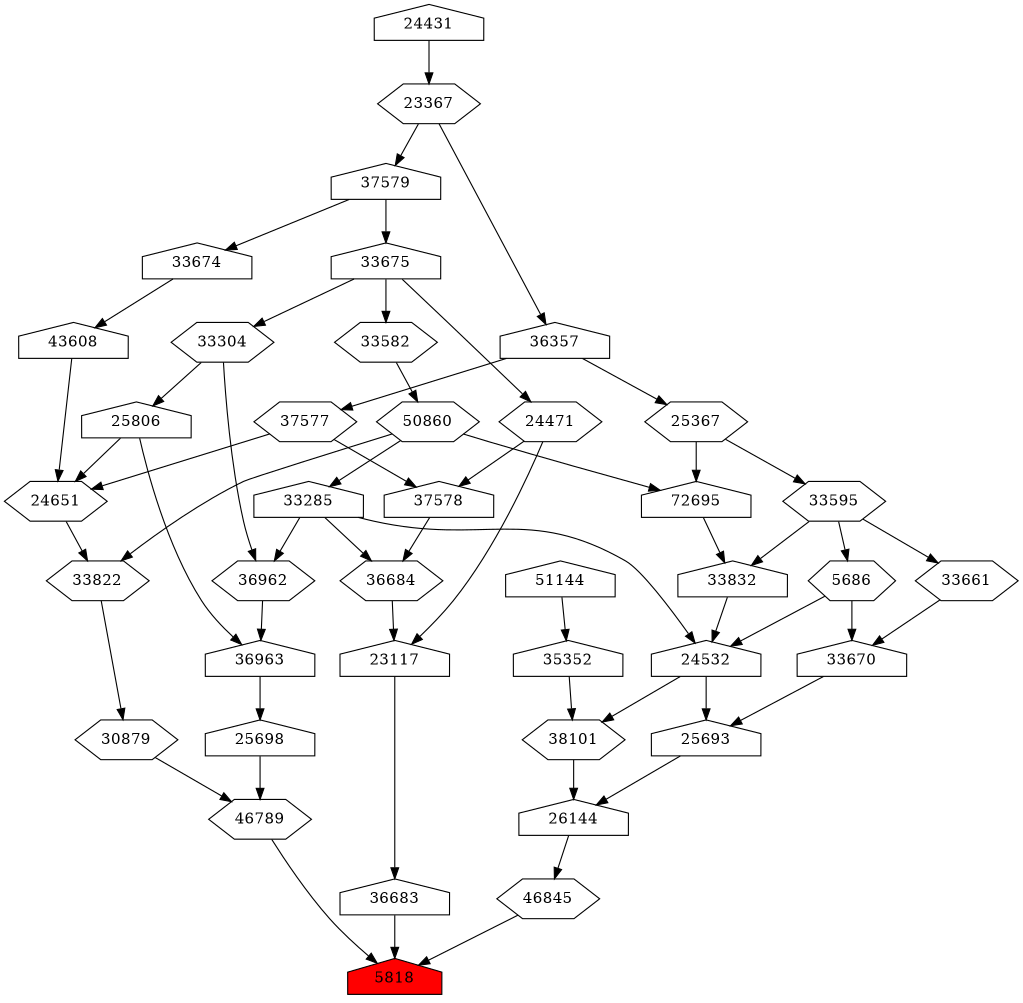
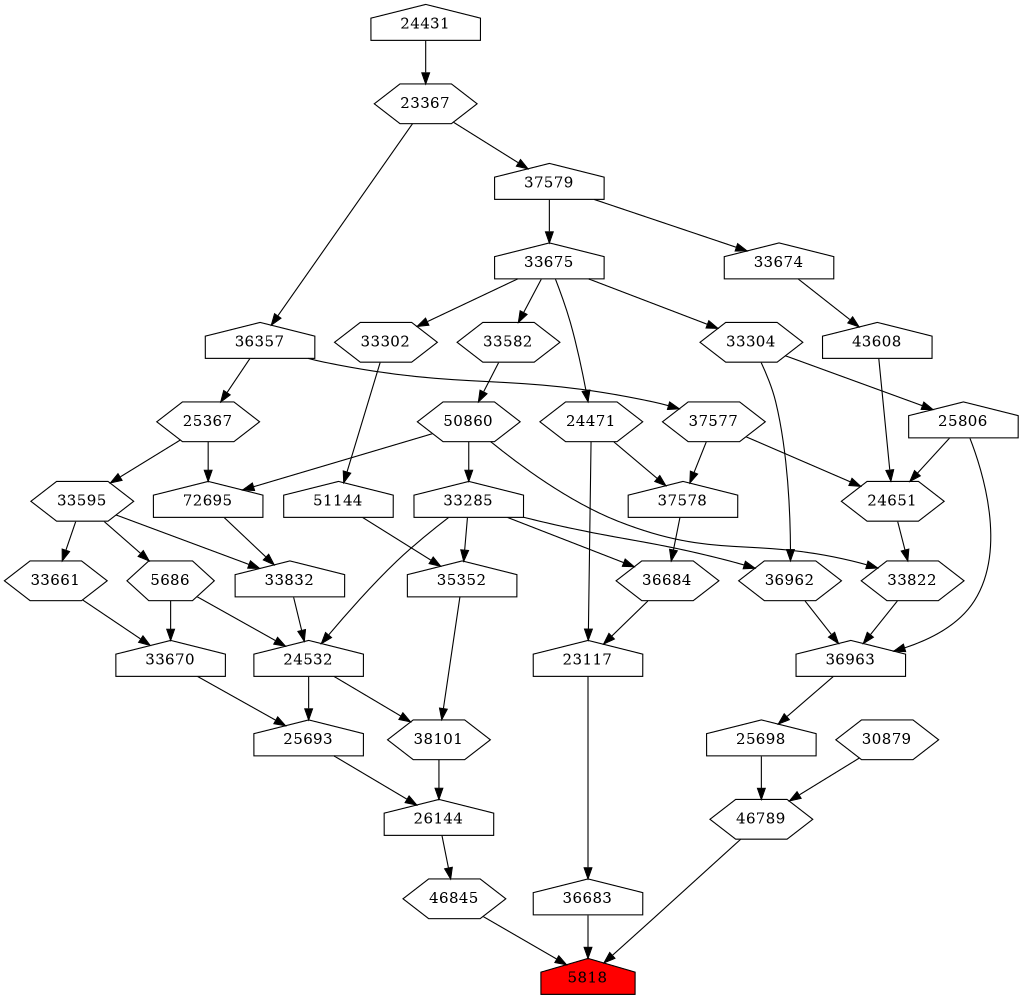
none -> (386, 342)
none -> (466, 534)
(111, 655) -> (884, 618)
